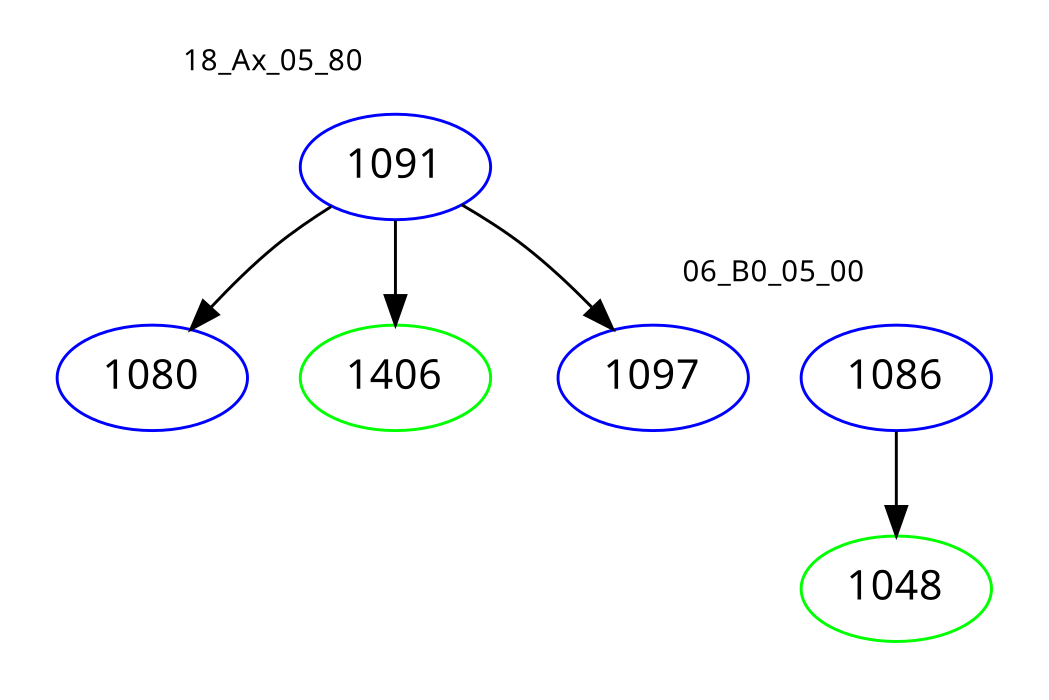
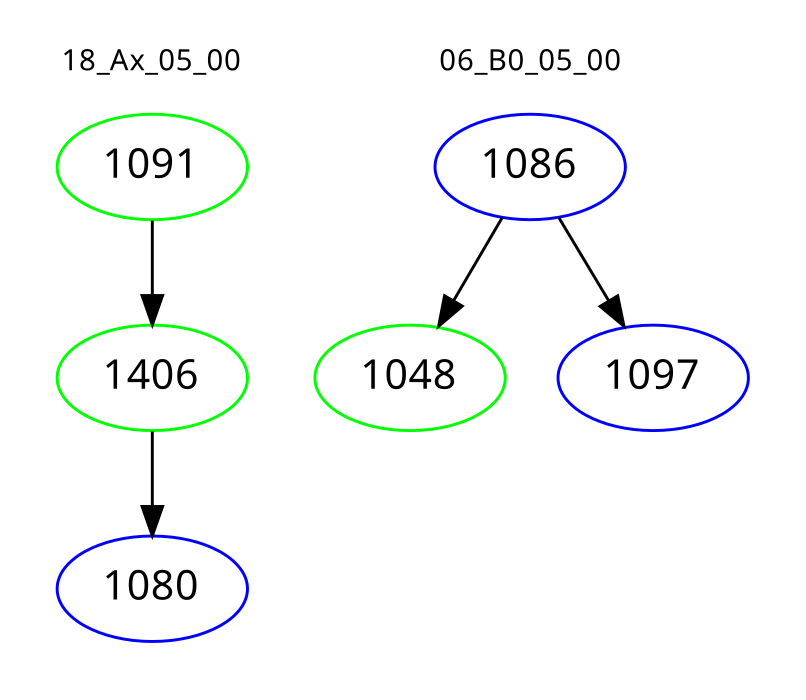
(274, 63) -> (152, 63)
(395, 167) -> (152, 167)
(267, 253) -> (152, 469)
(556, 273) -> (584, 259)
